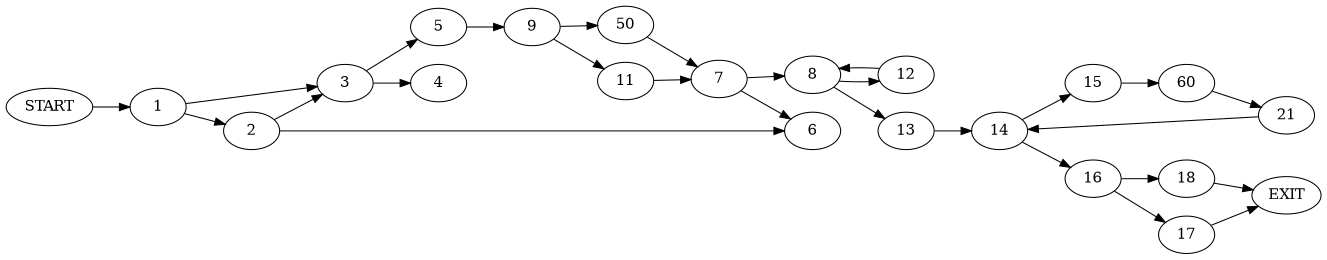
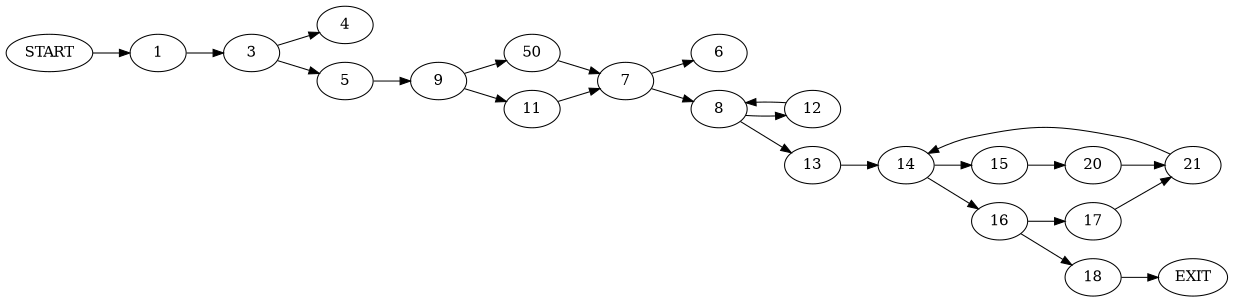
(1187, 83) -> (1093, 165)
(252, 131) -> none
(1230, 218) -> (1139, 196)
